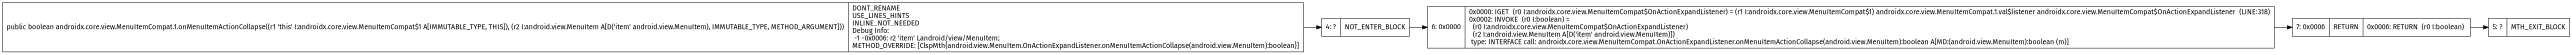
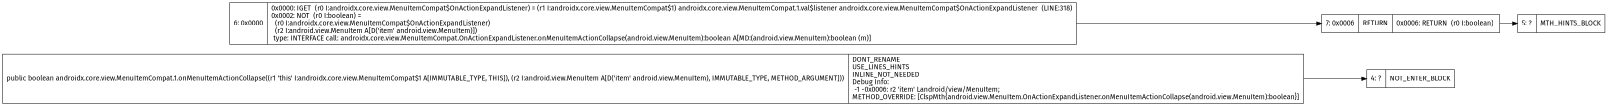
(1520, 20) -> (317, 16)
(1416, 27) -> none
(2538, 27) -> (1571, 23)
